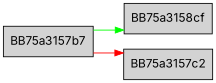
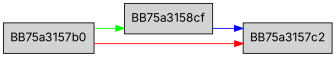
none -> (224, 28)
(48, 42) -> (49, 38)
